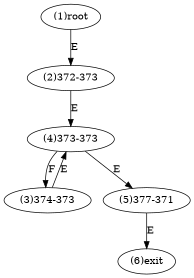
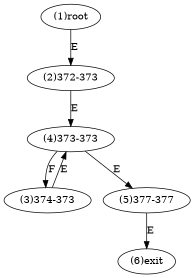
(147, 200) -> (147, 200)
